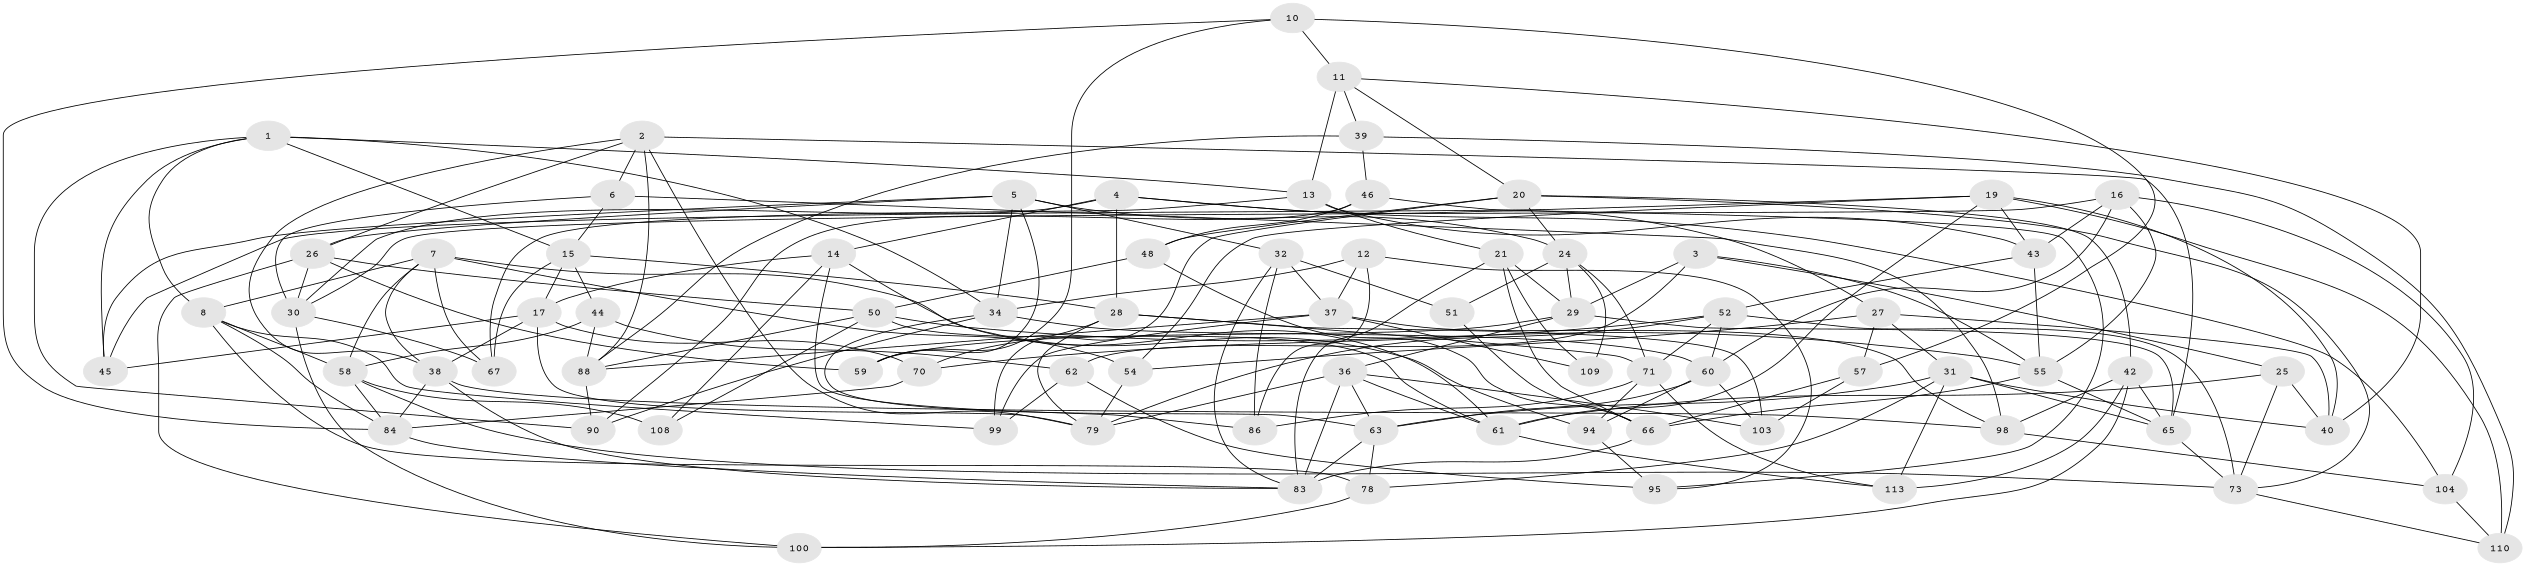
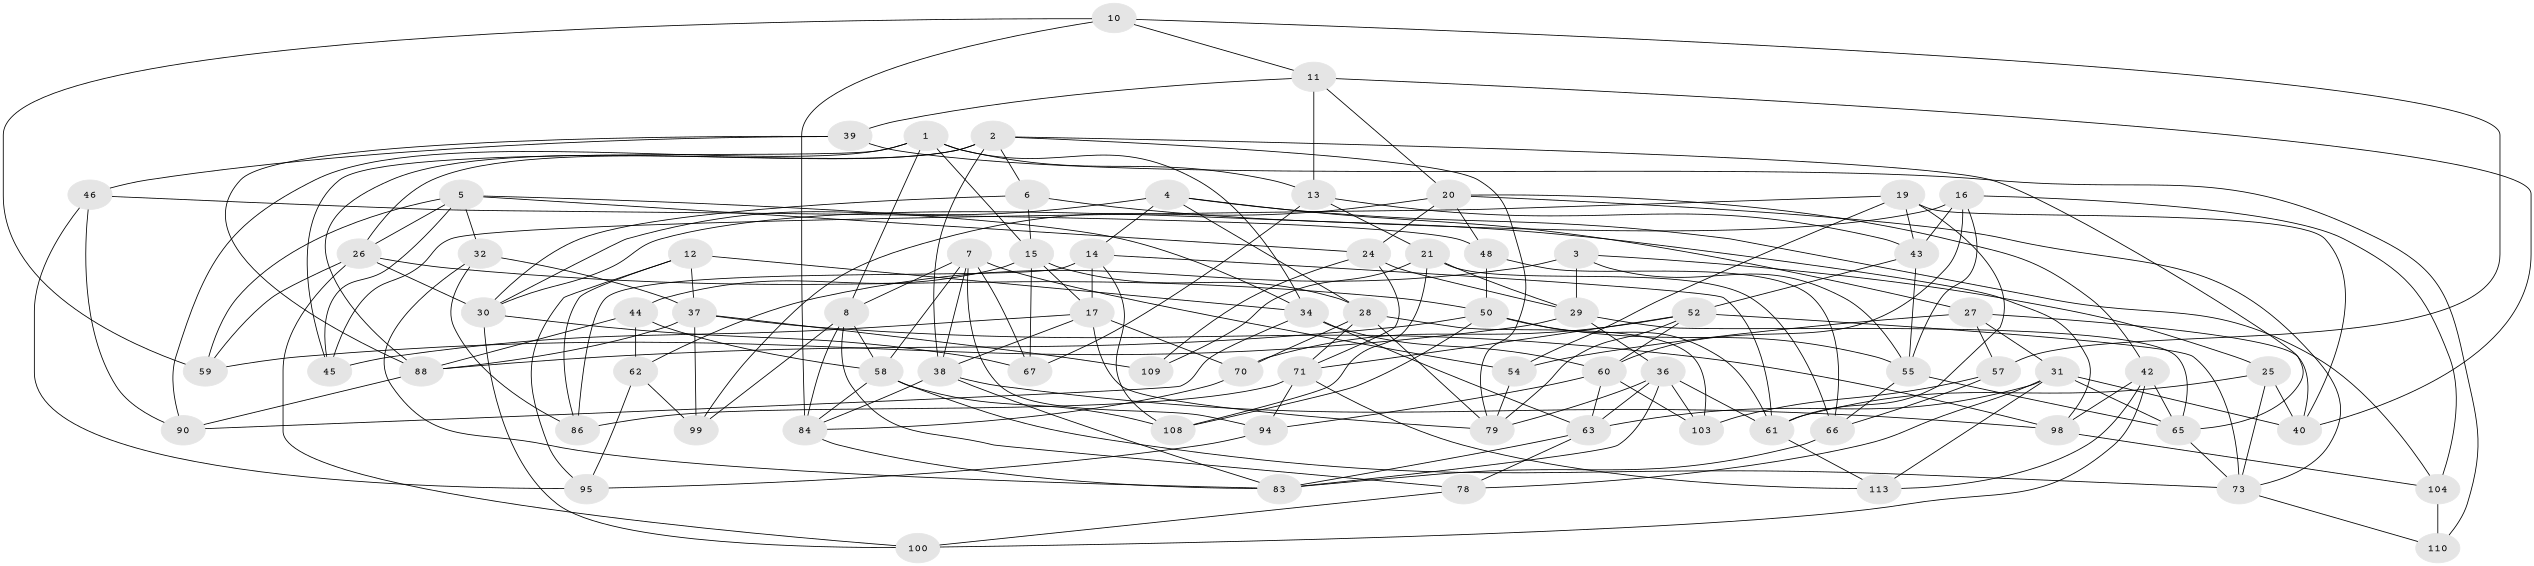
(2327, 285) -> none
(1452, 312) -> none
(1310, 366) -> (1338, 379)
